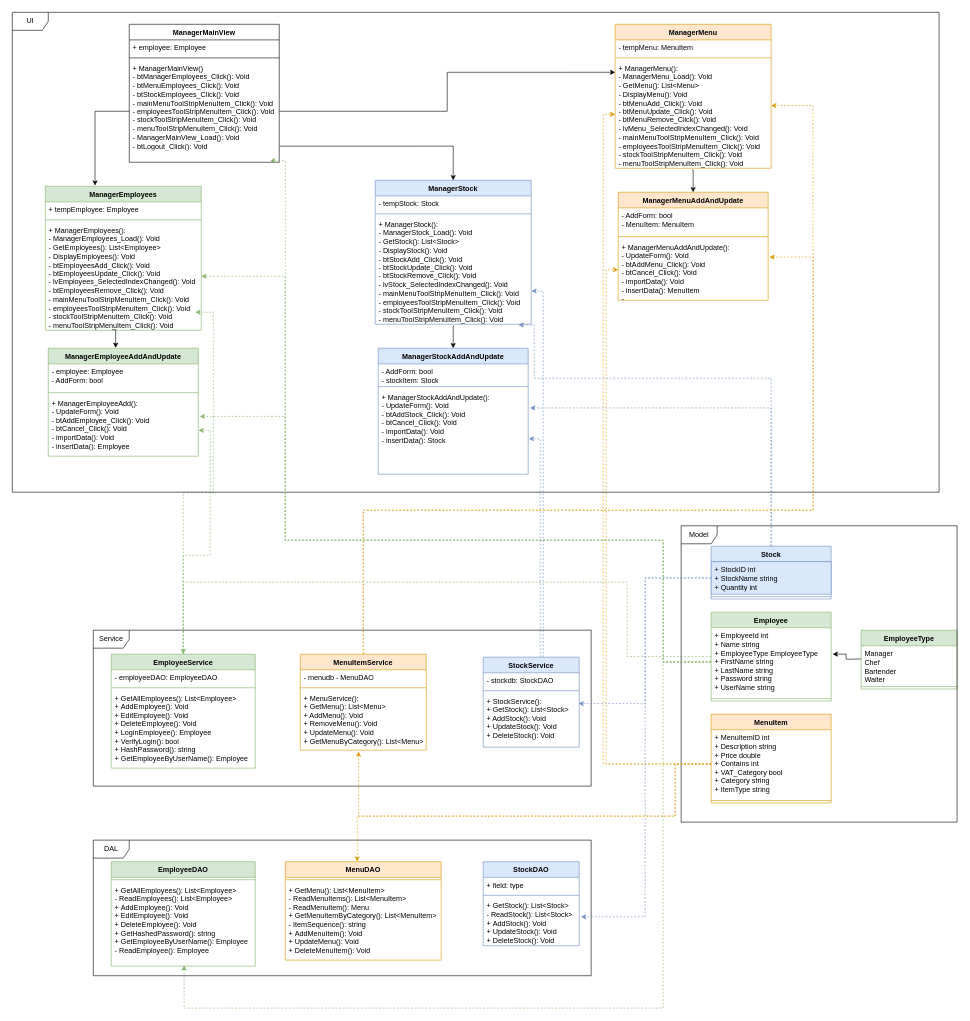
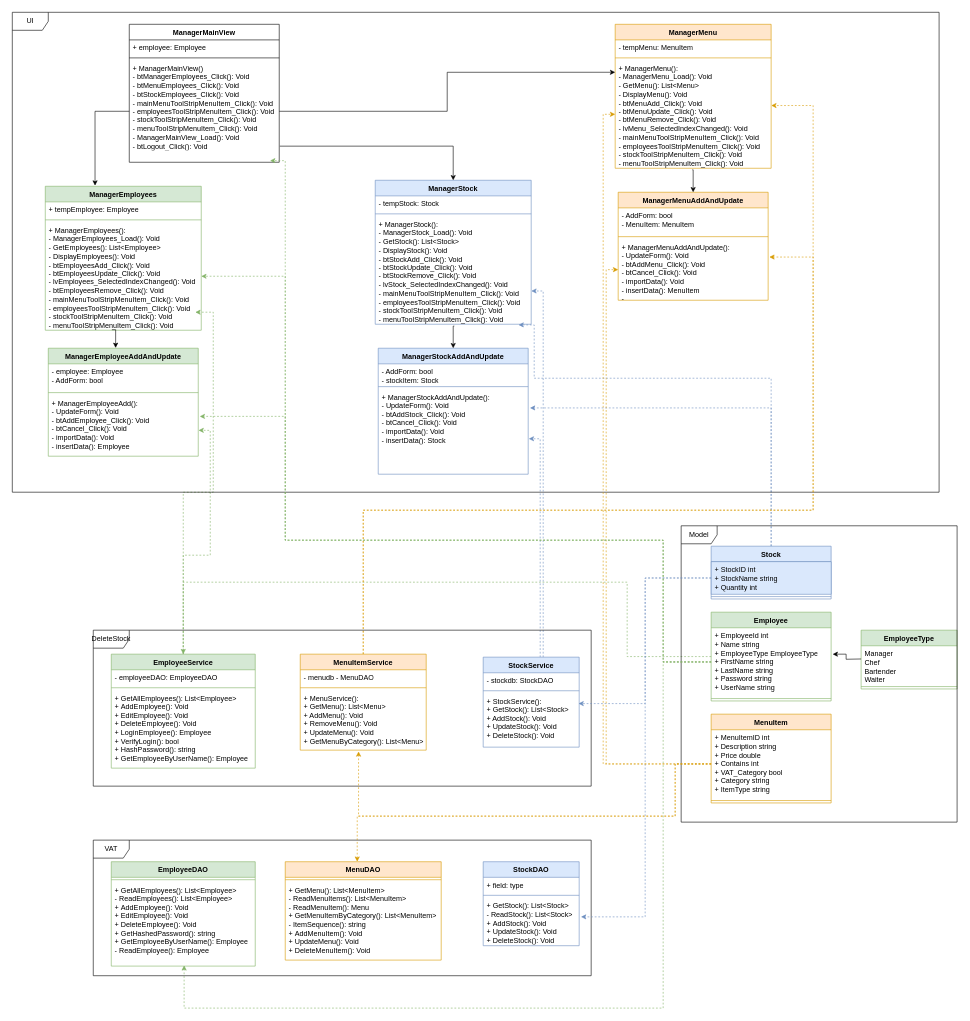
(111, 639) -> (111, 639)
(111, 849) -> (111, 849)
